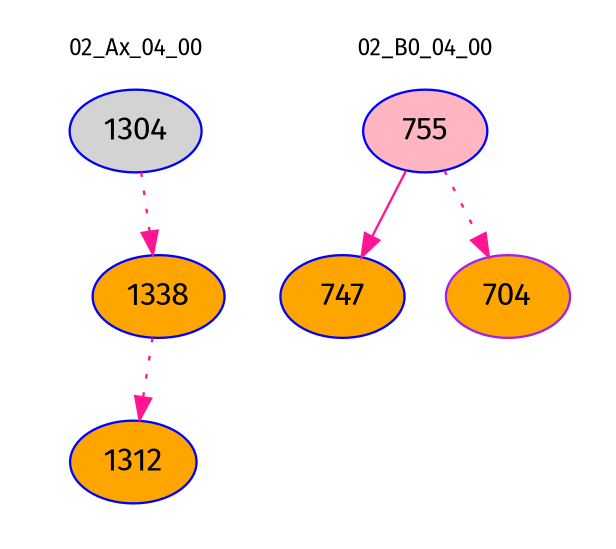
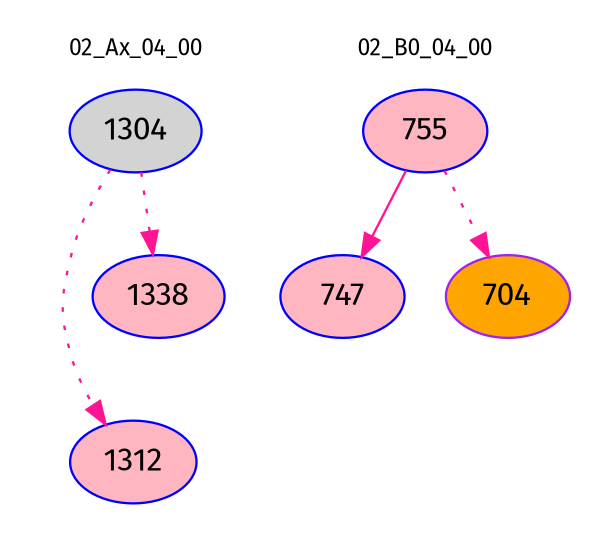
(159, 297) -> (159, 297)
(342, 297) -> (342, 297)
(148, 367) -> (65, 286)
(133, 462) -> (133, 462)
